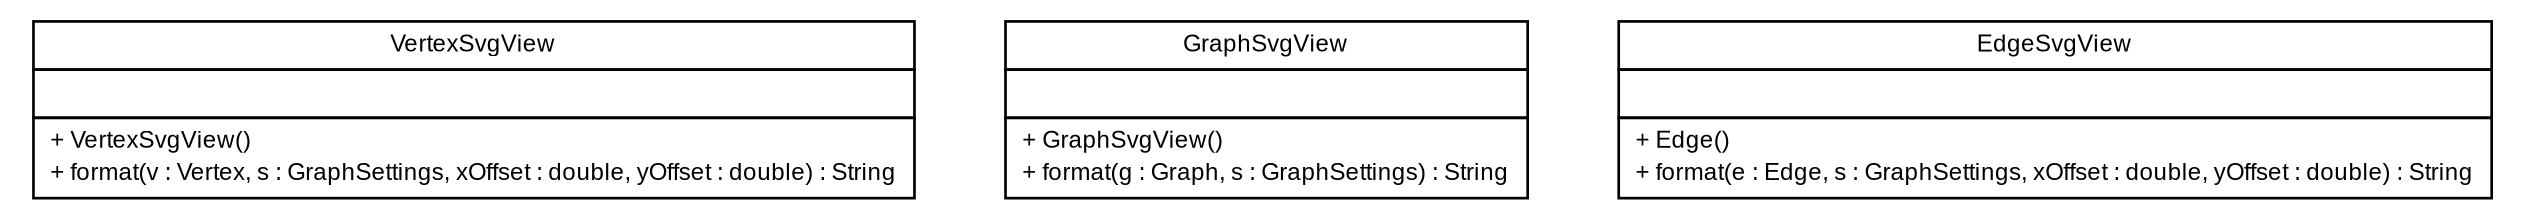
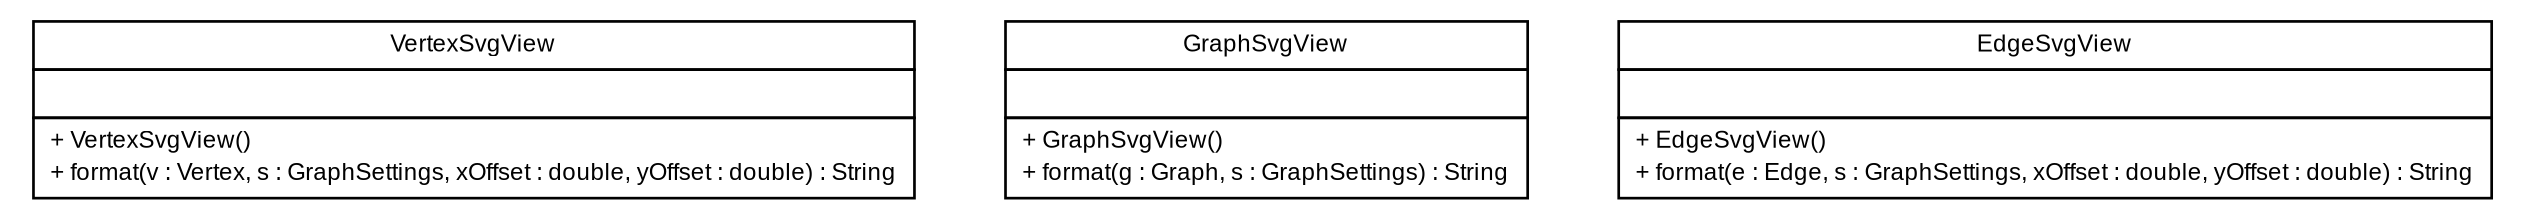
(1683, 141) -> (1731, 141)
